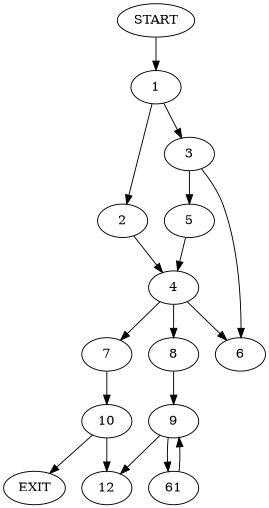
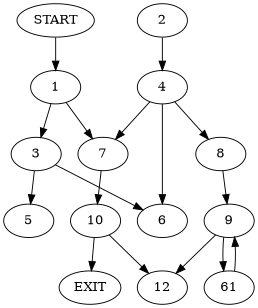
(140, 149) -> (77, 117)
(183, 250) -> none
